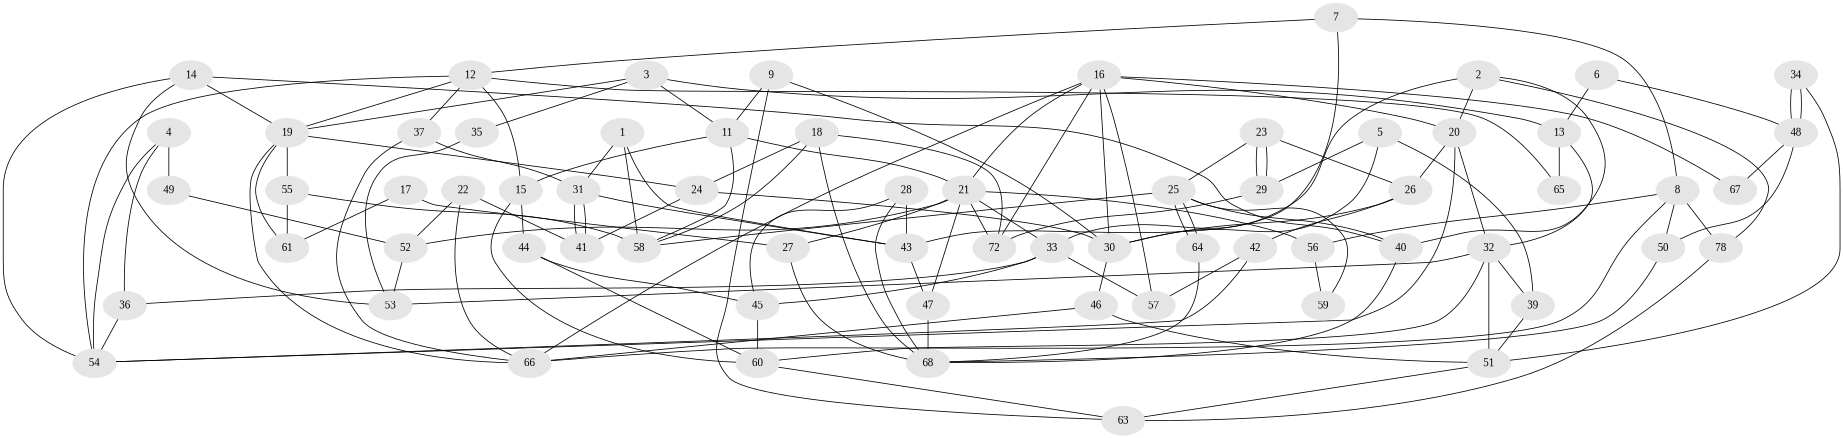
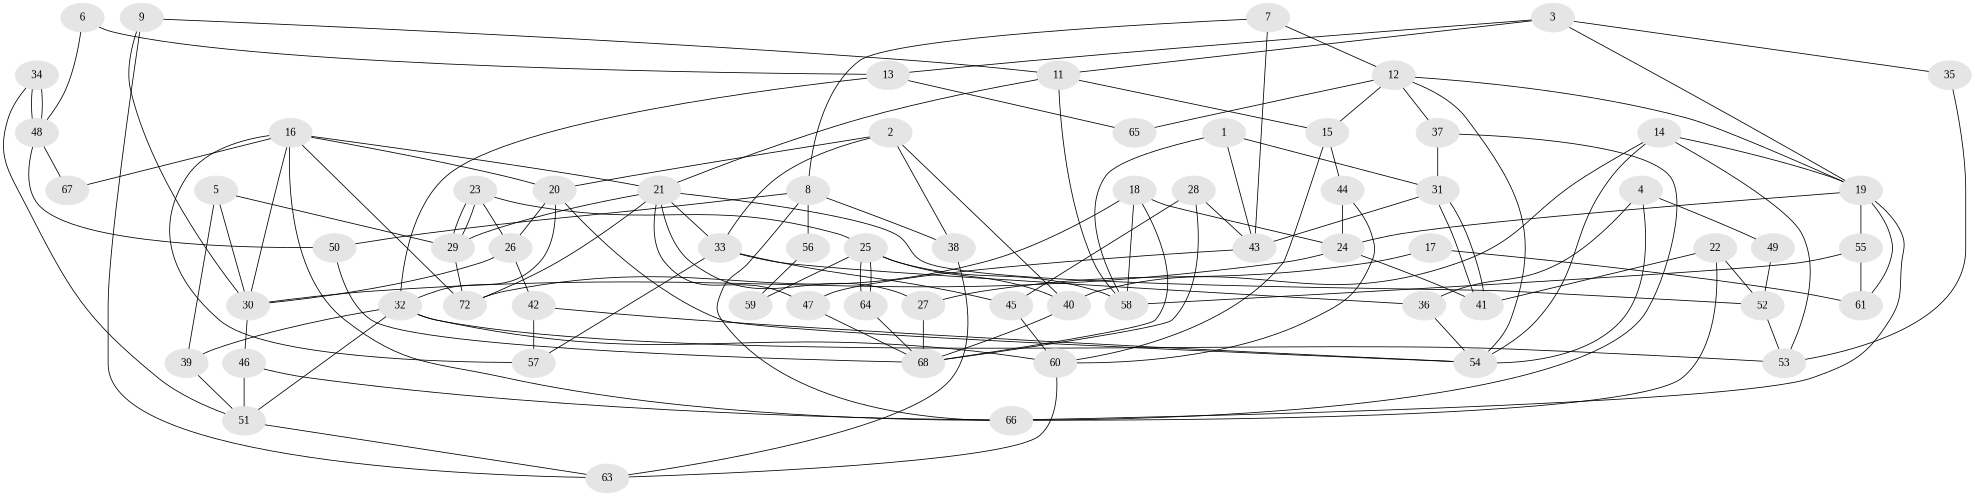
(1143, 205) -> (549, 214)
(1721, 248) -> (954, 248)
(638, 282) -> (1342, 215)
